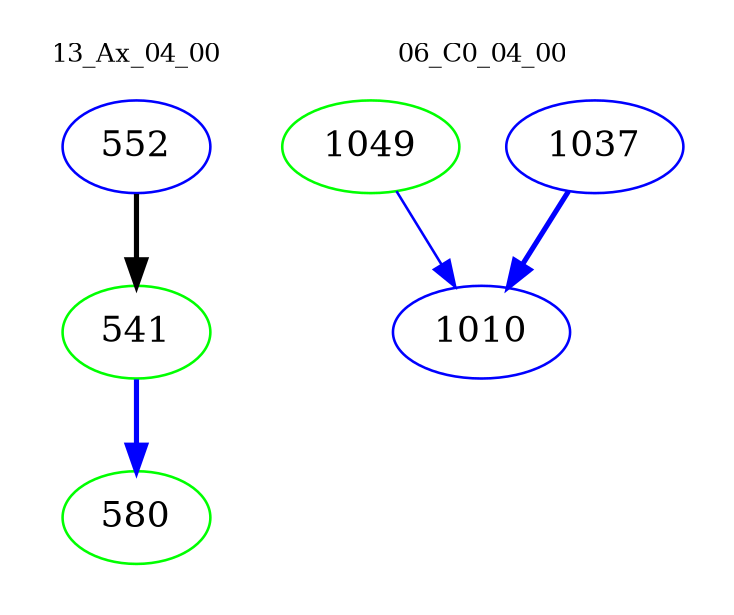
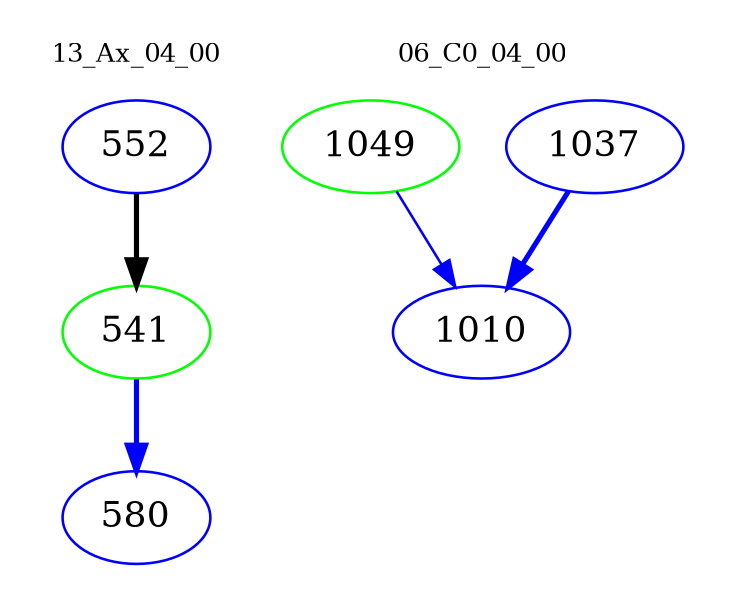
(136, 518) -> (136, 518)
